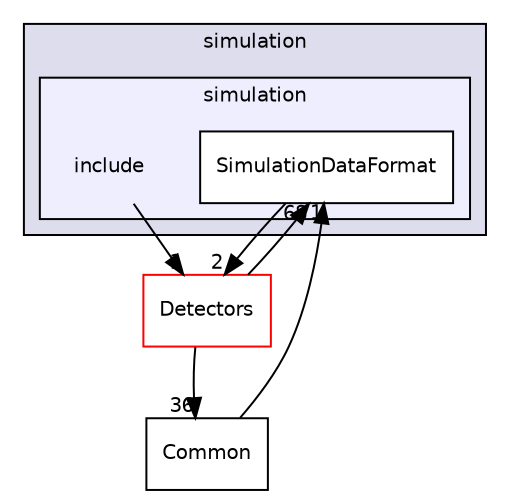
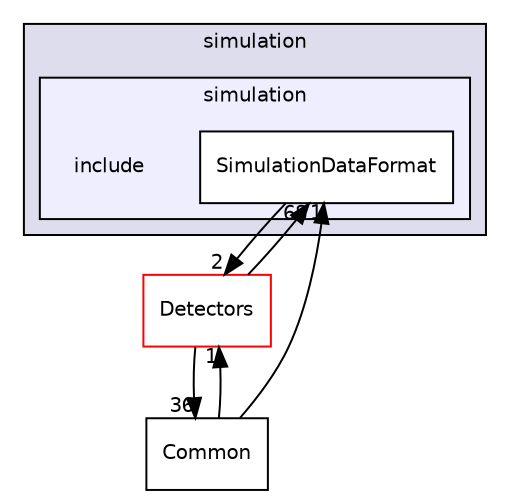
(153, 231) -> (220, 393)
